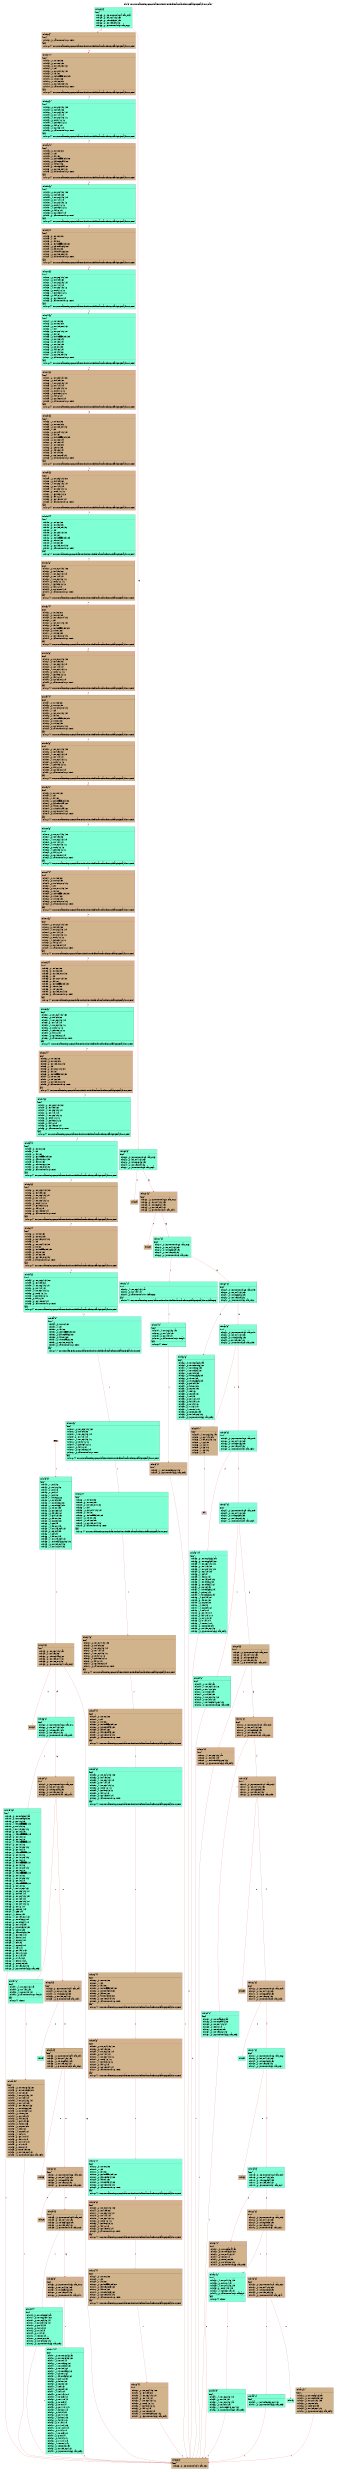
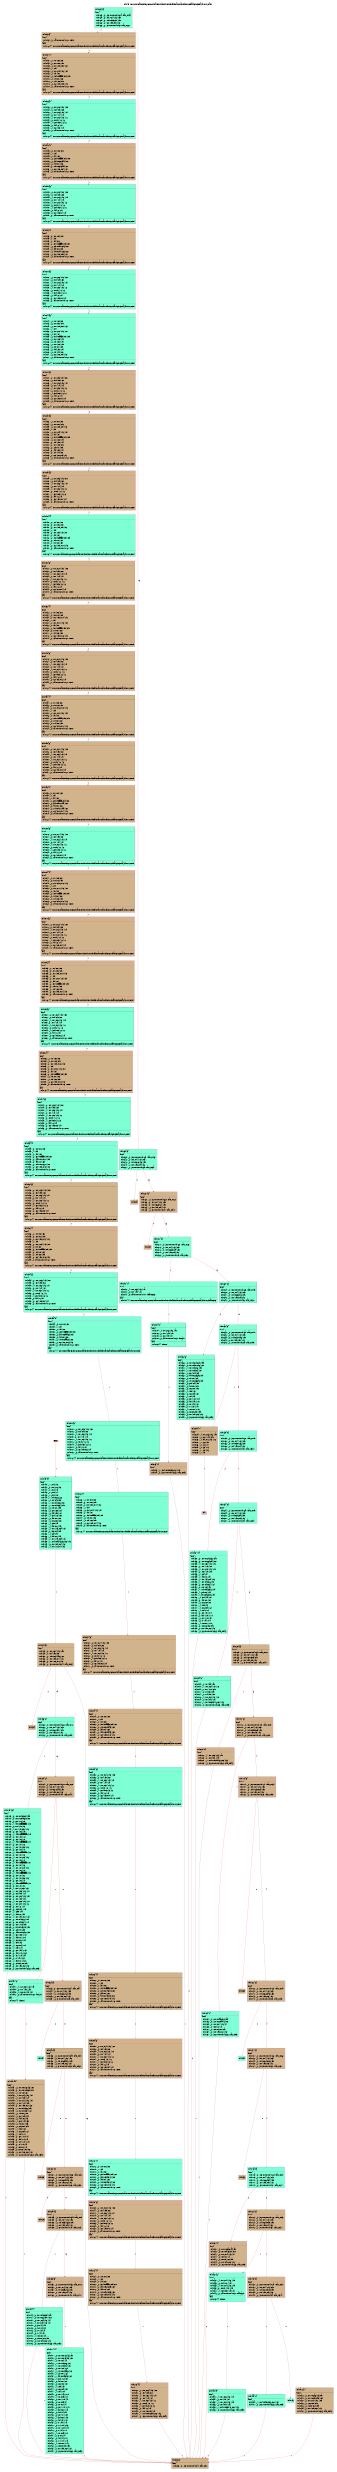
(266, 2058) -> (266, 2058)
